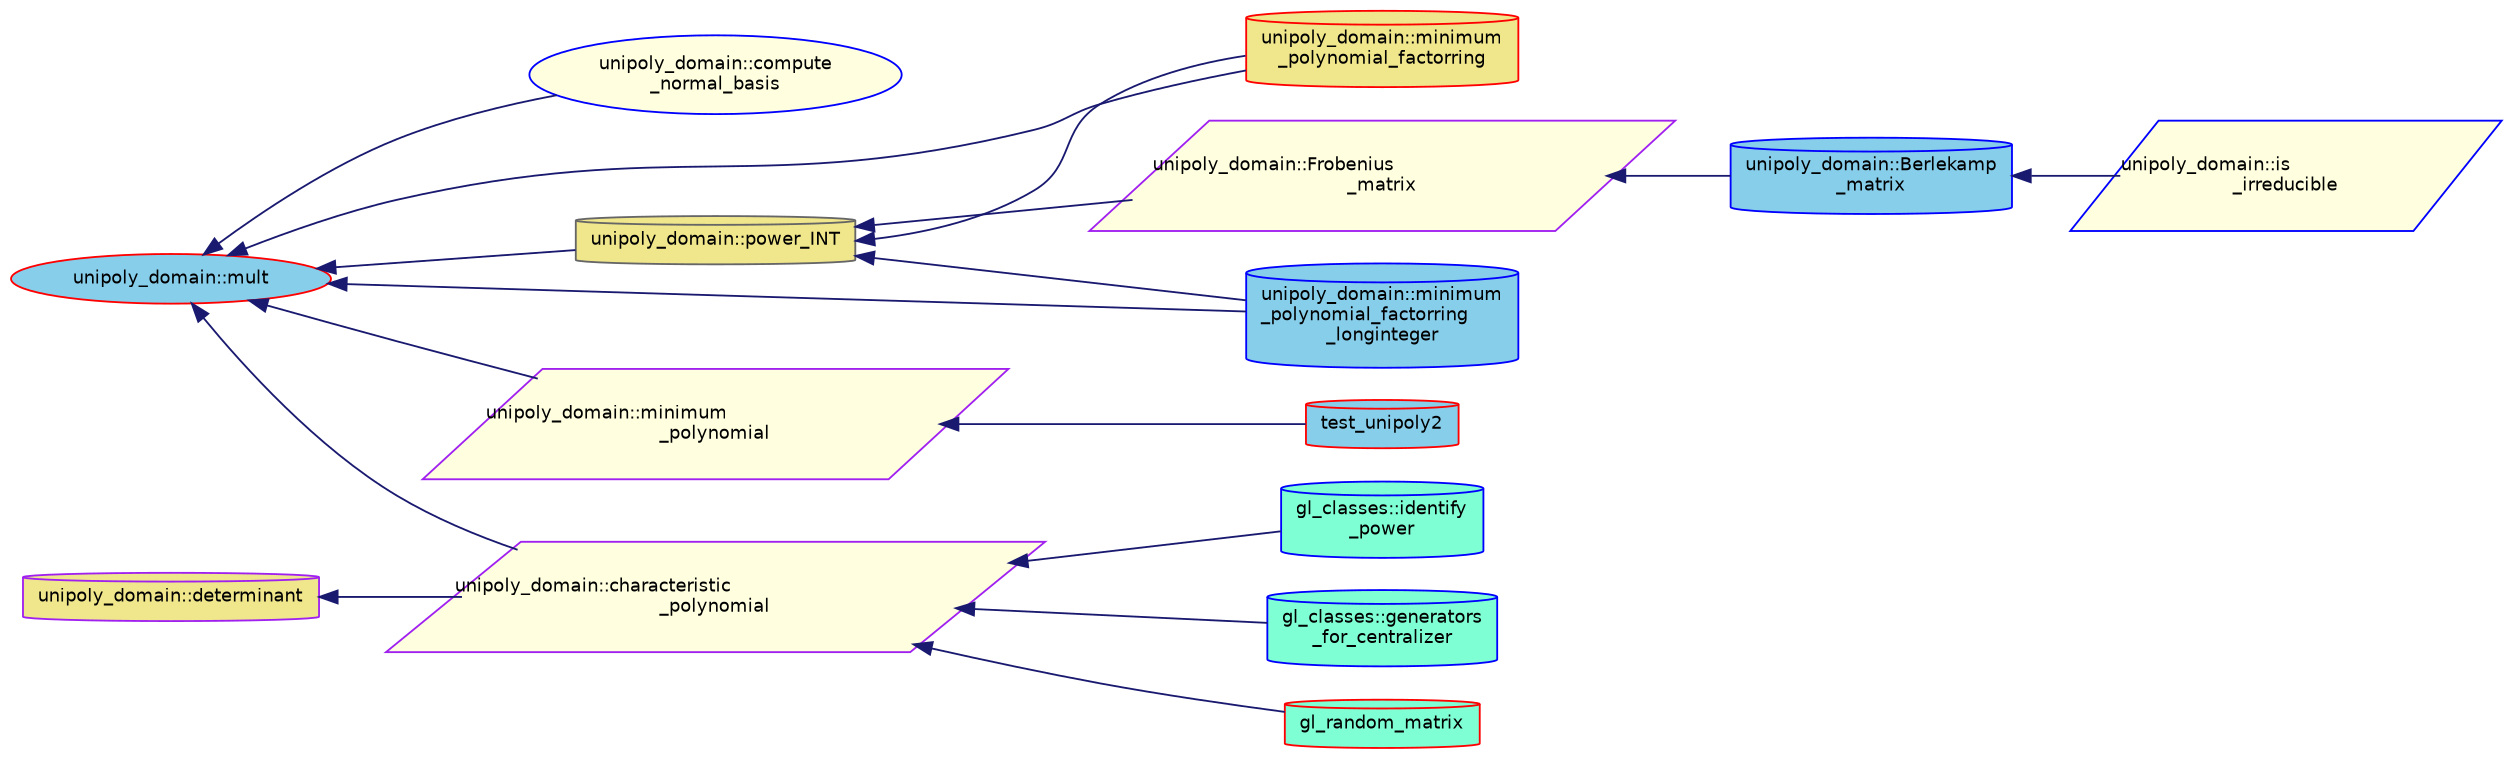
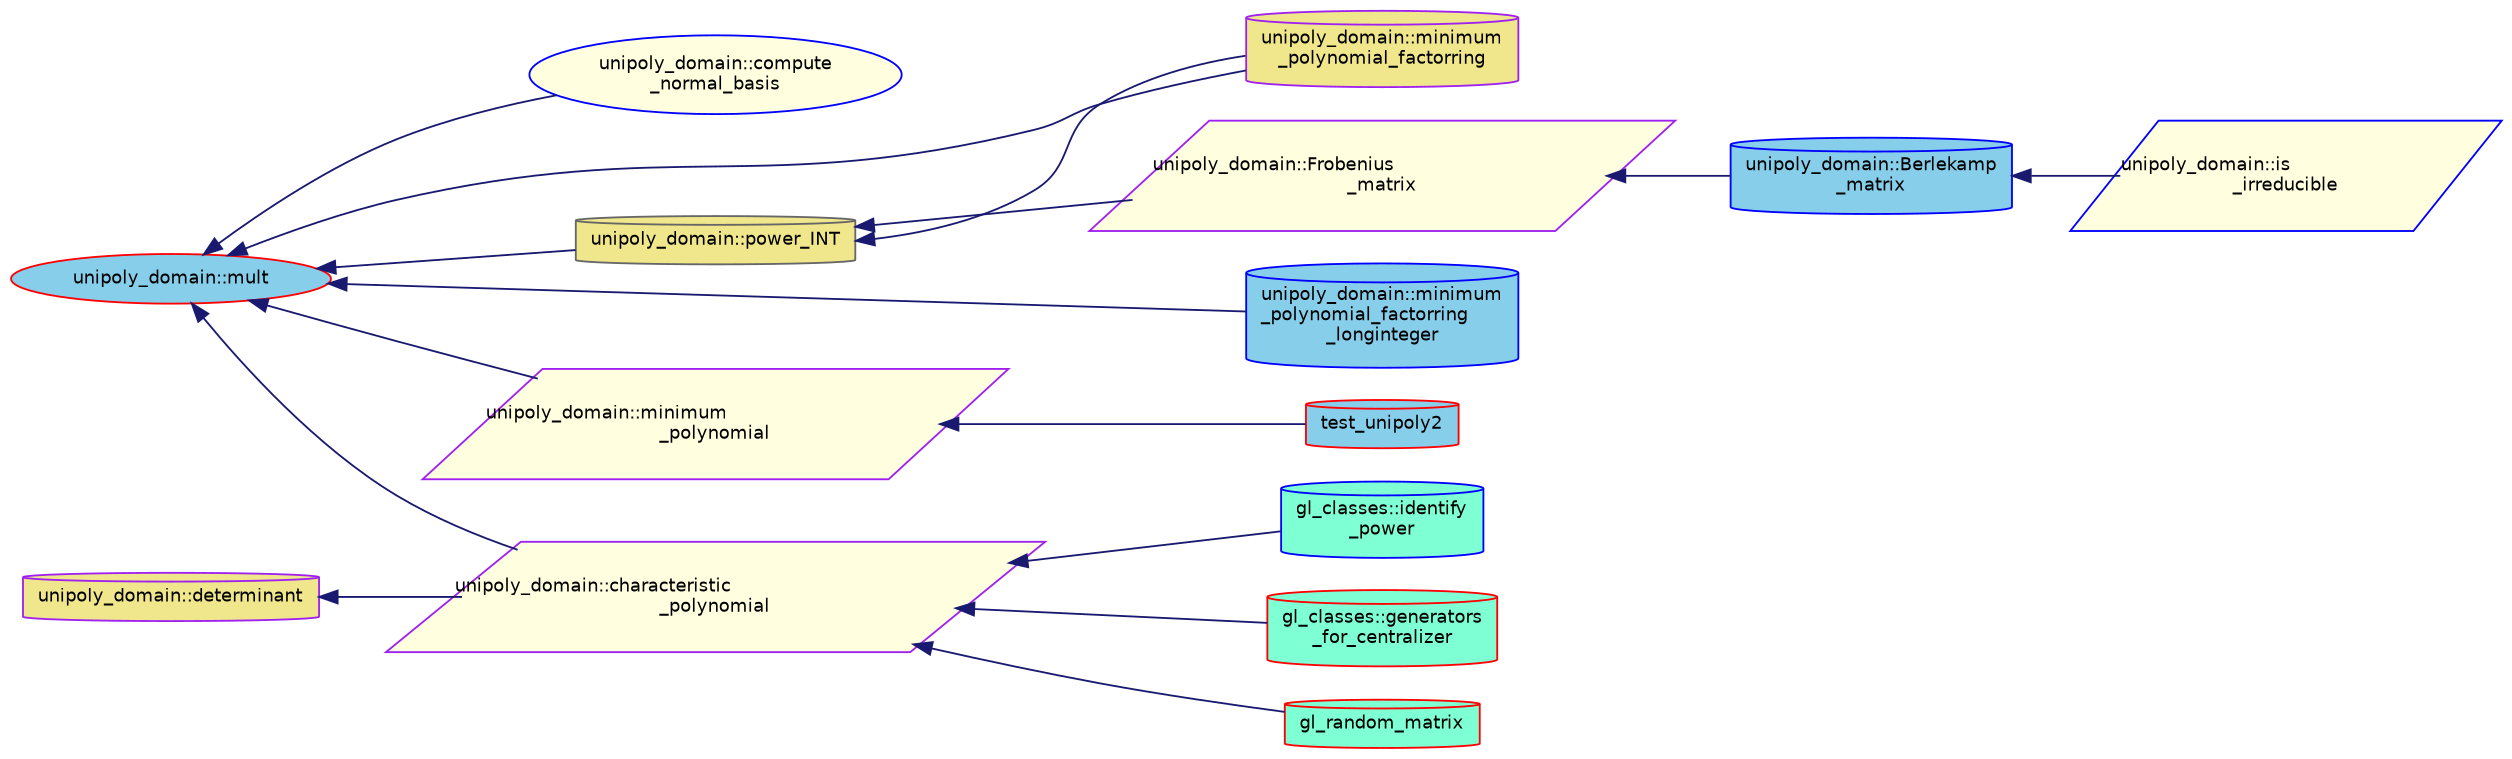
(1382, 49) -> (1382, 49)
(1060, 279) -> none
(1382, 628) -> (1382, 628)
